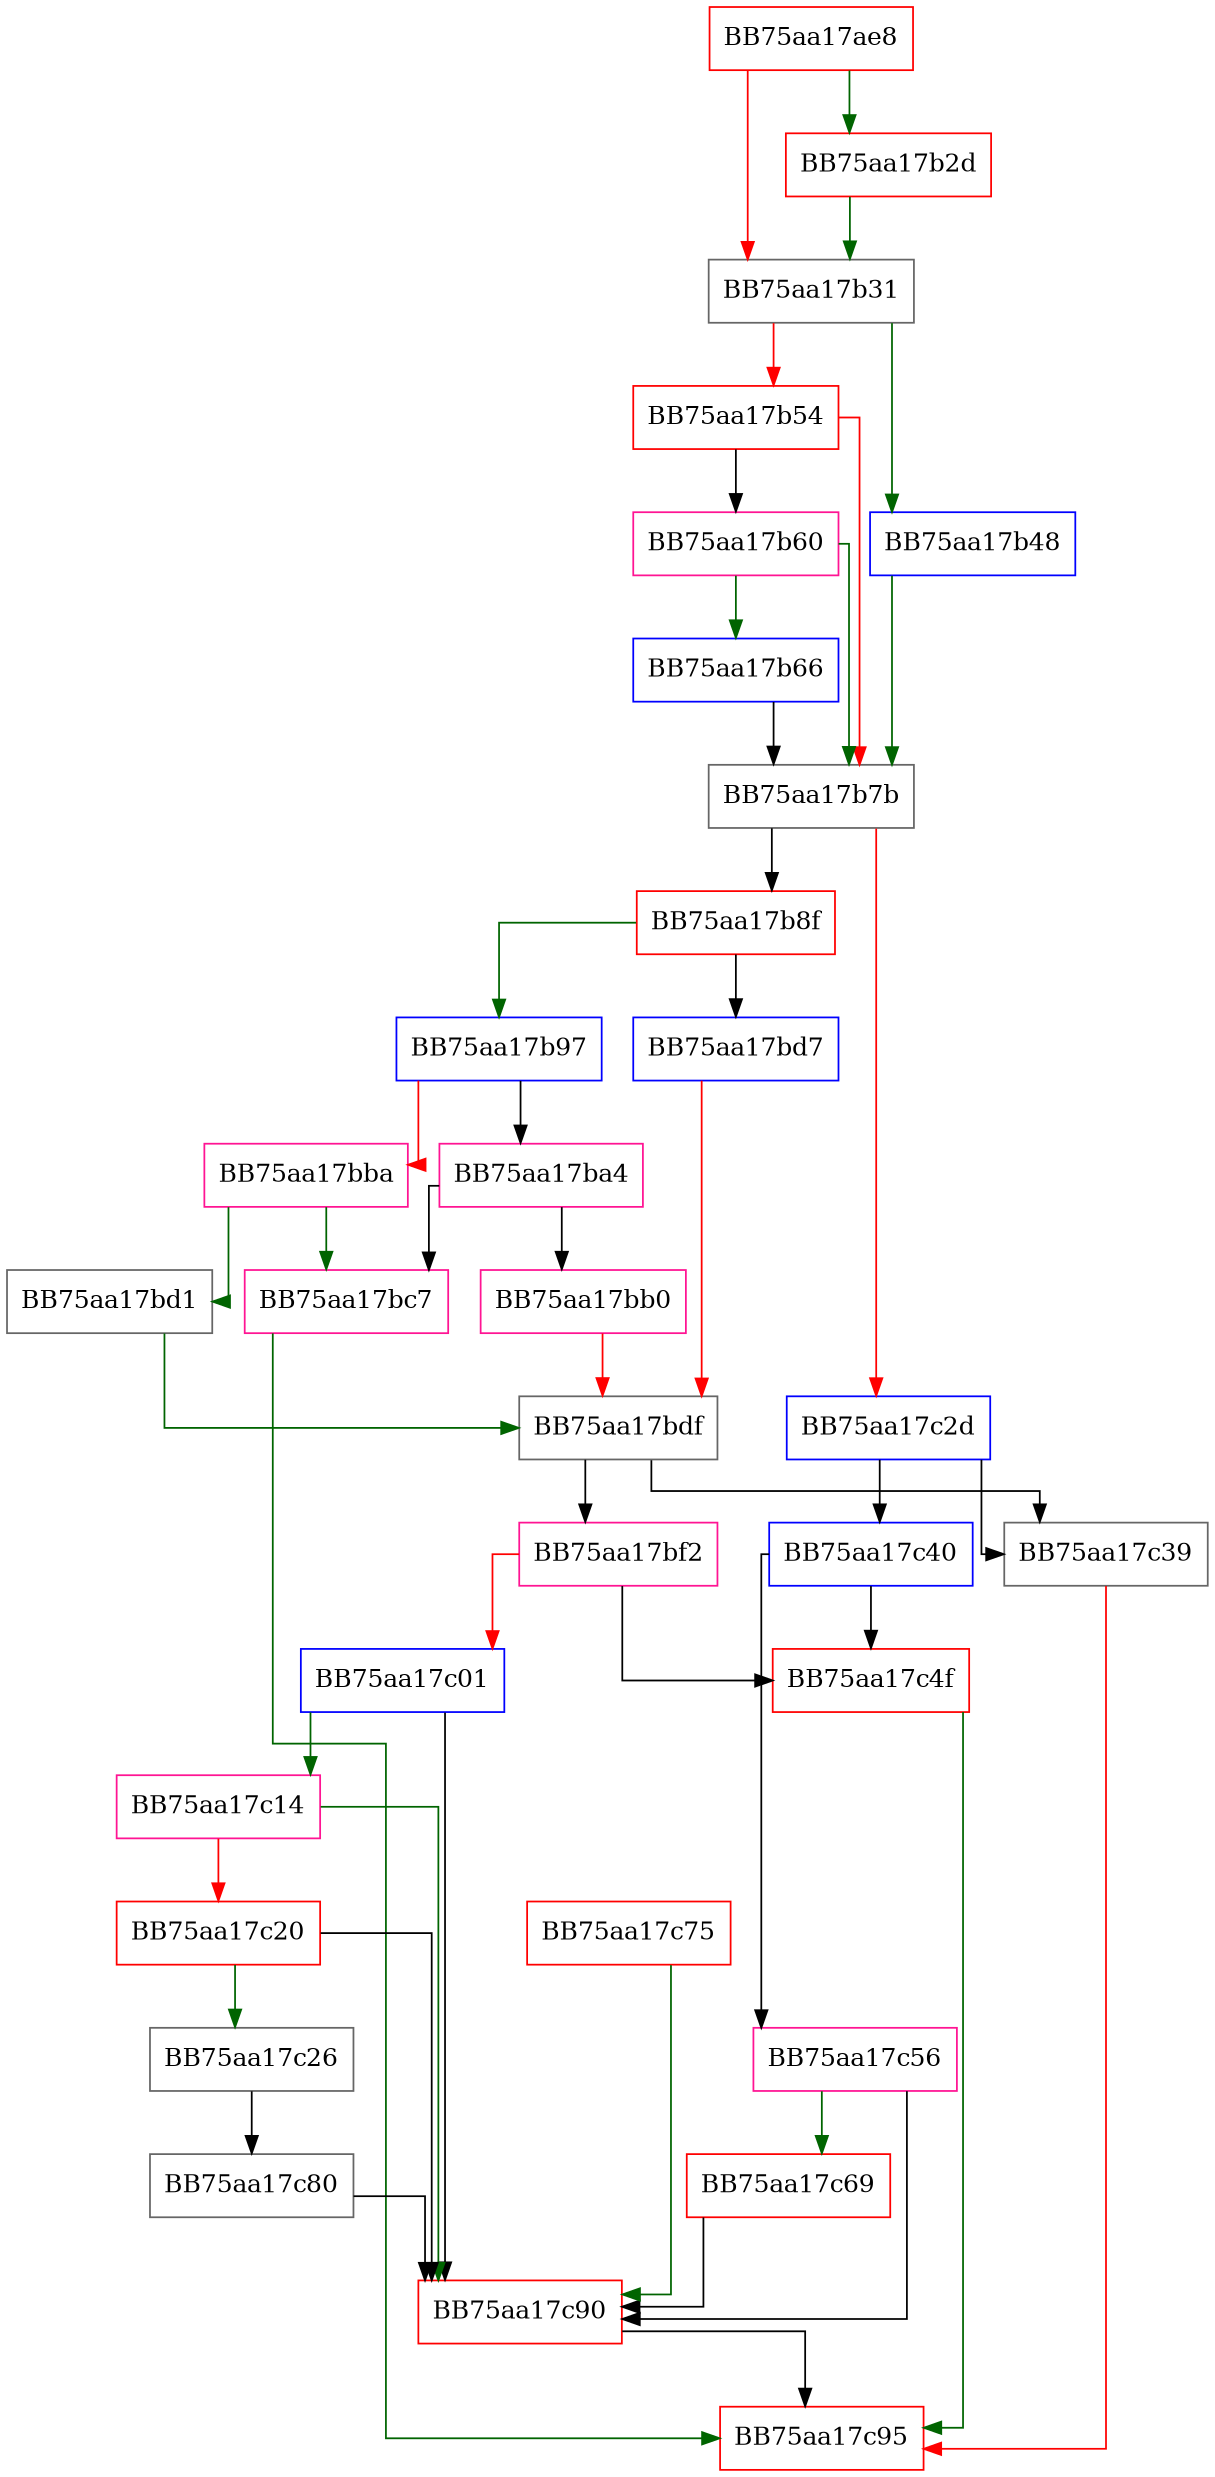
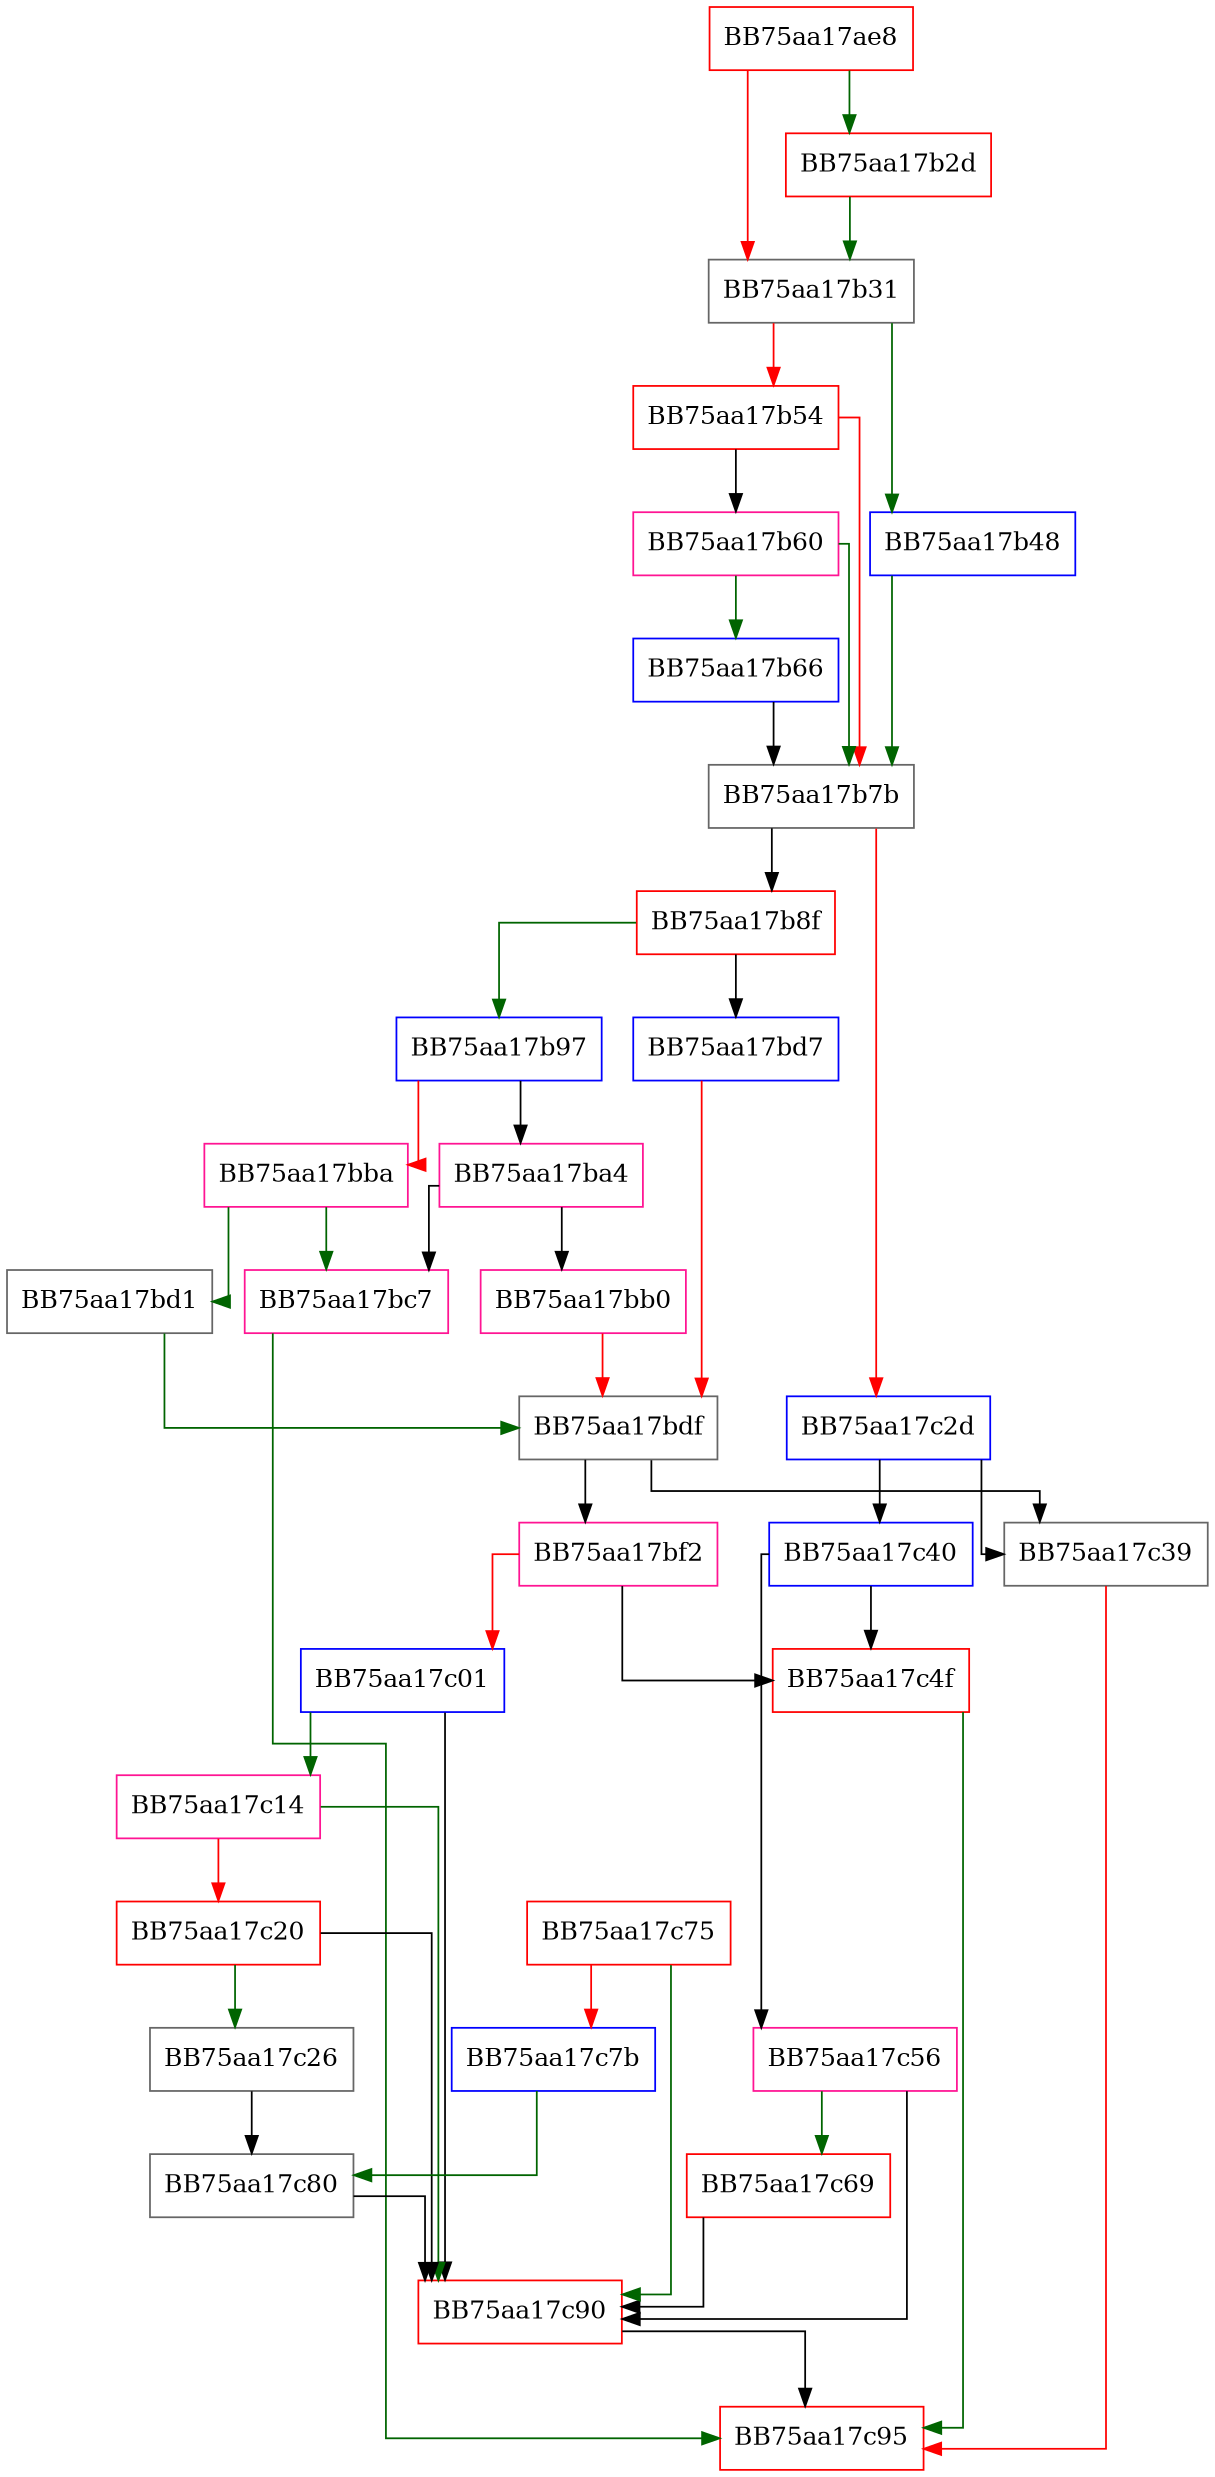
none -> (553, 2059)
